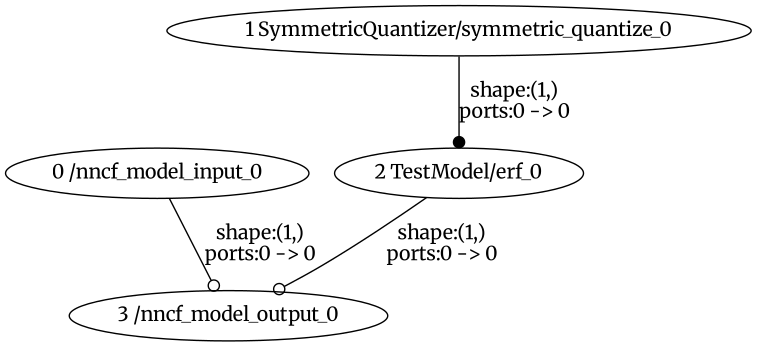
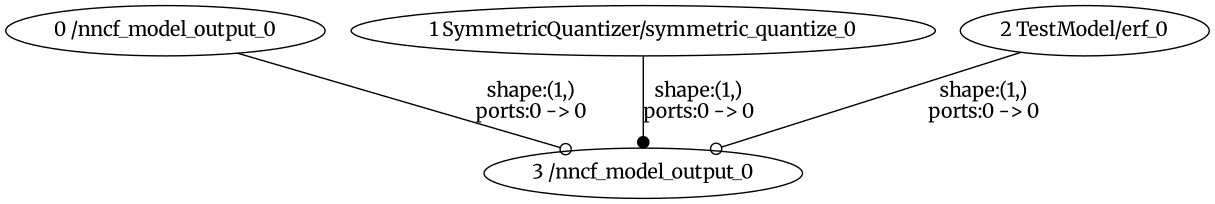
(459, 96) -> (643, 96)
(157, 173) -> (165, 31)
